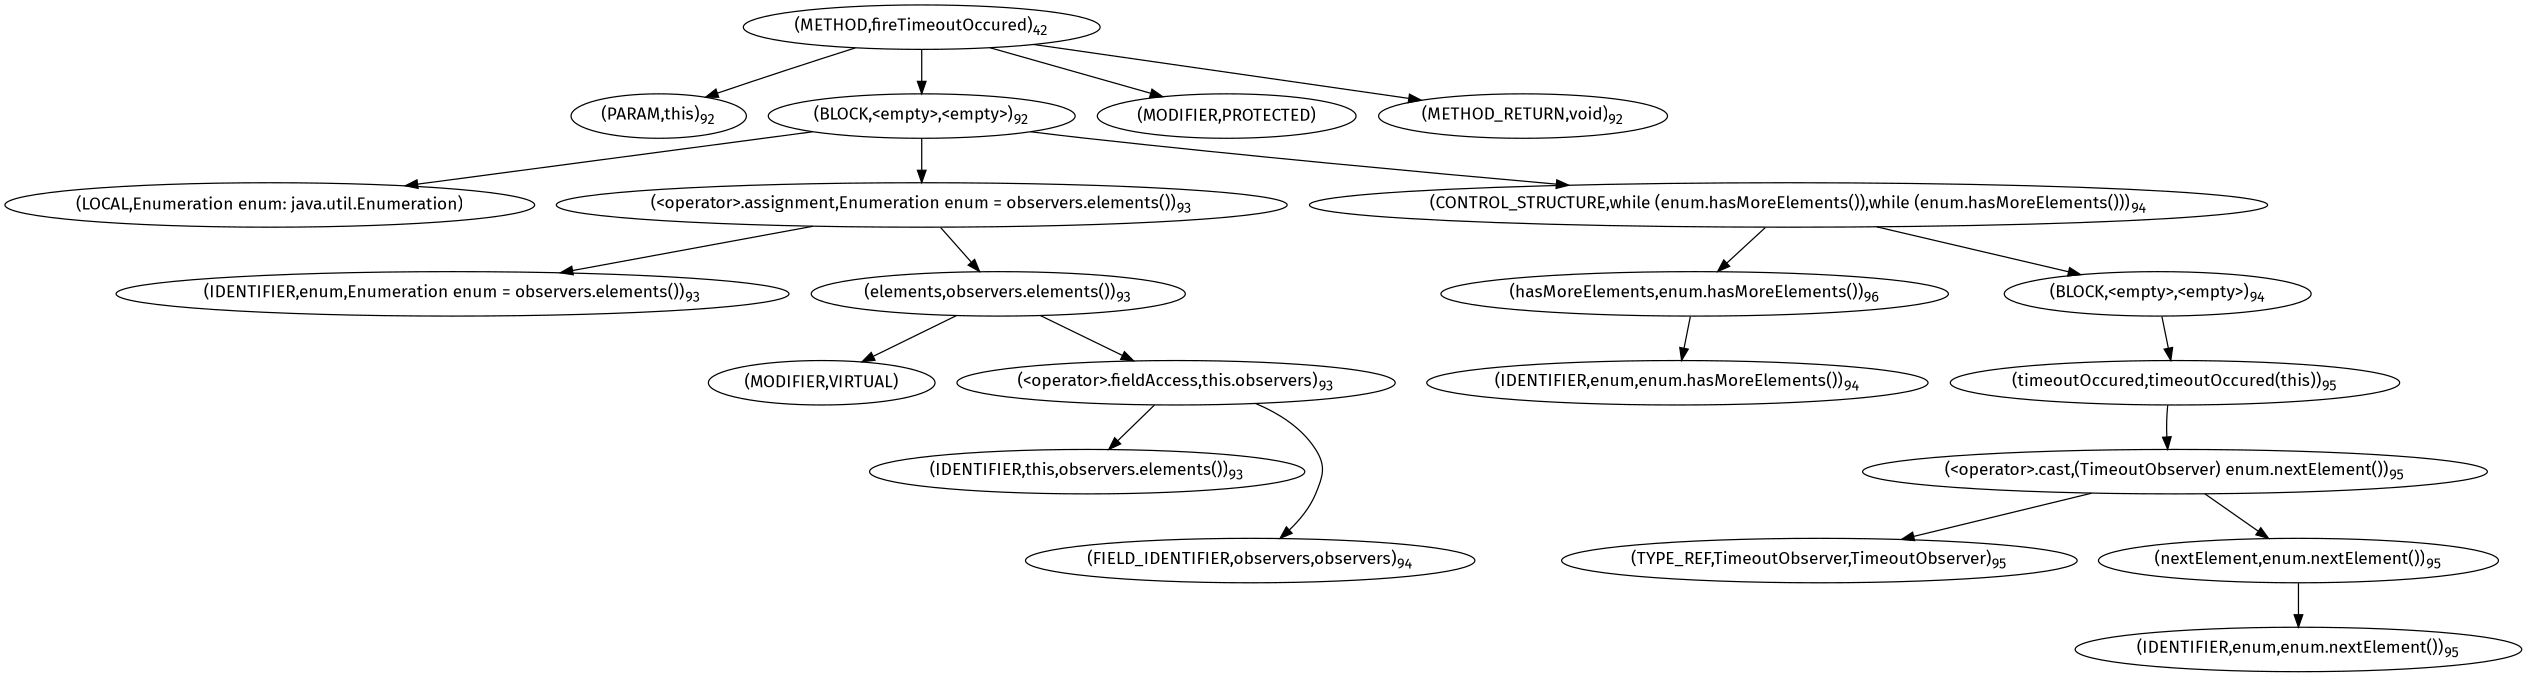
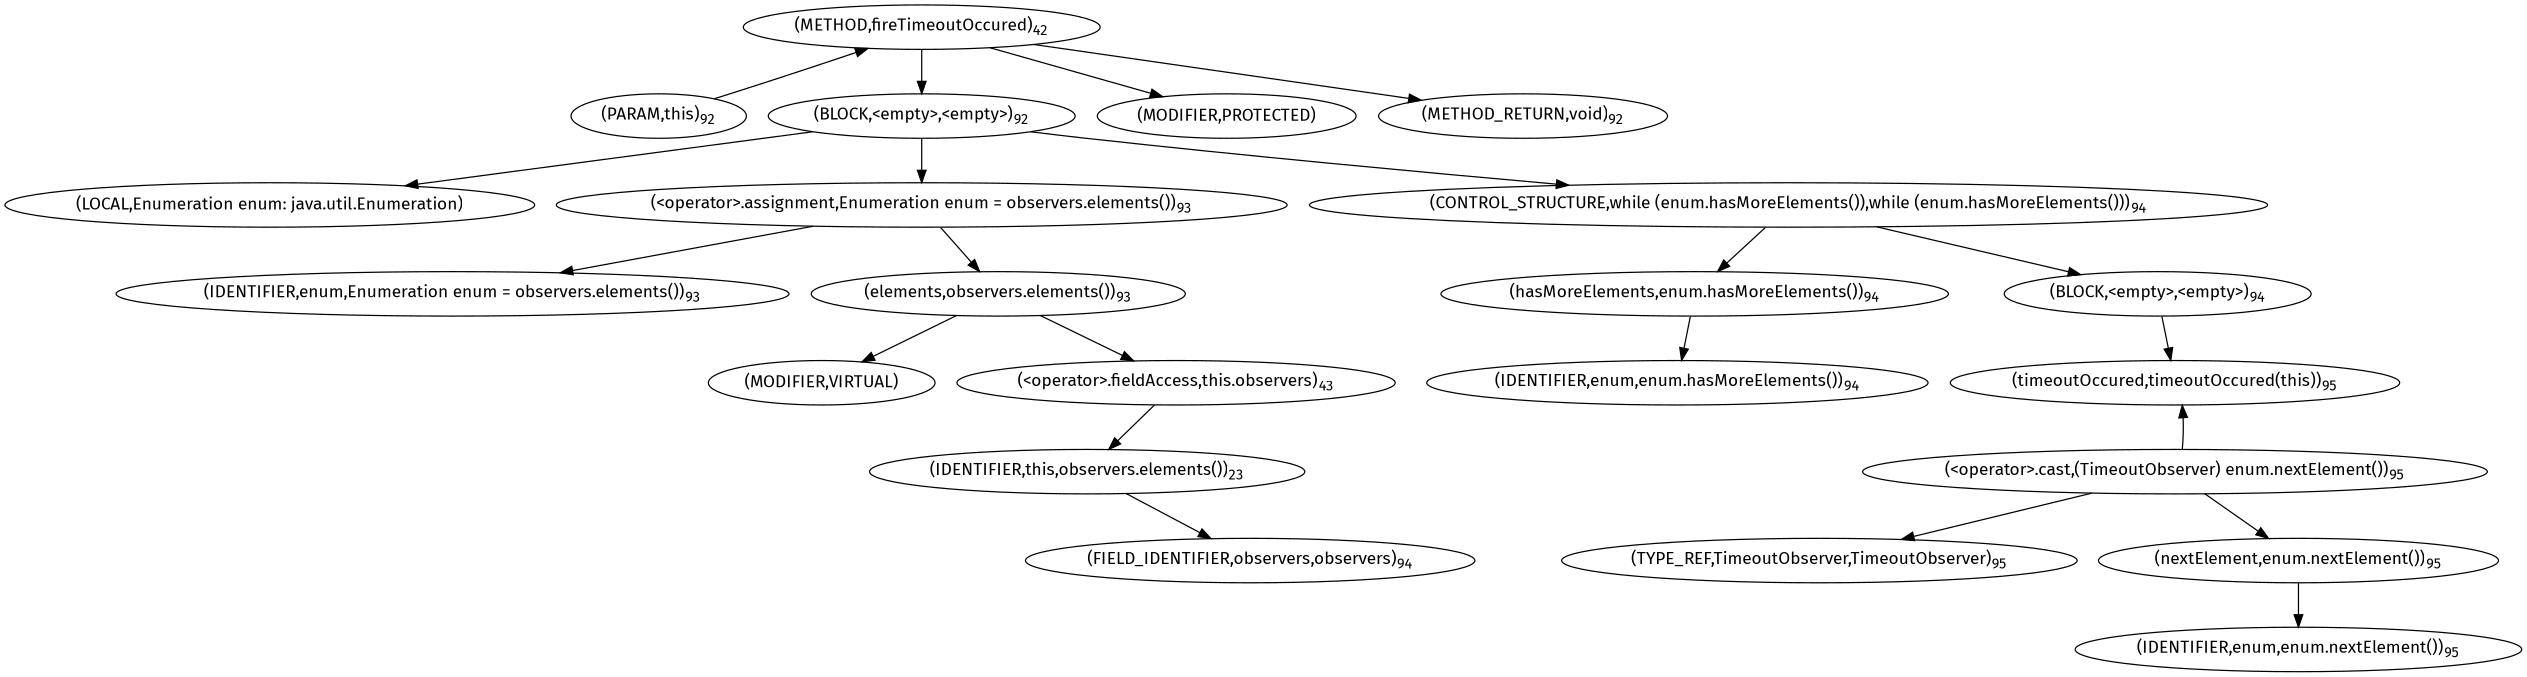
(786, 70) -> (785, 76)
(1872, 292) -> (1872, 292)
(1327, 381) -> (1327, 381)
(2167, 421) -> (2183, 434)
(1319, 456) -> (1163, 513)
(1237, 470) -> (1237, 470)
